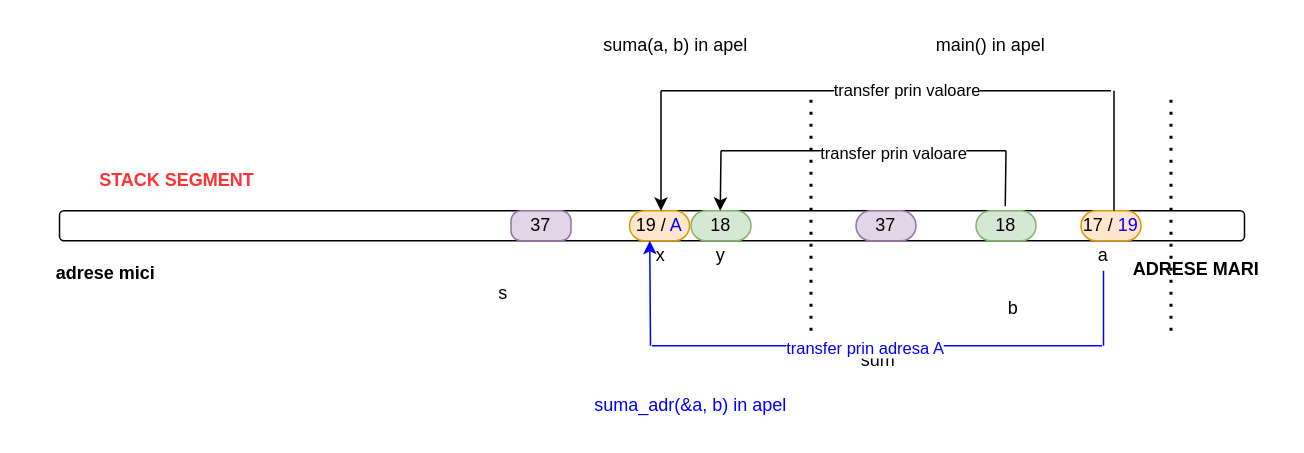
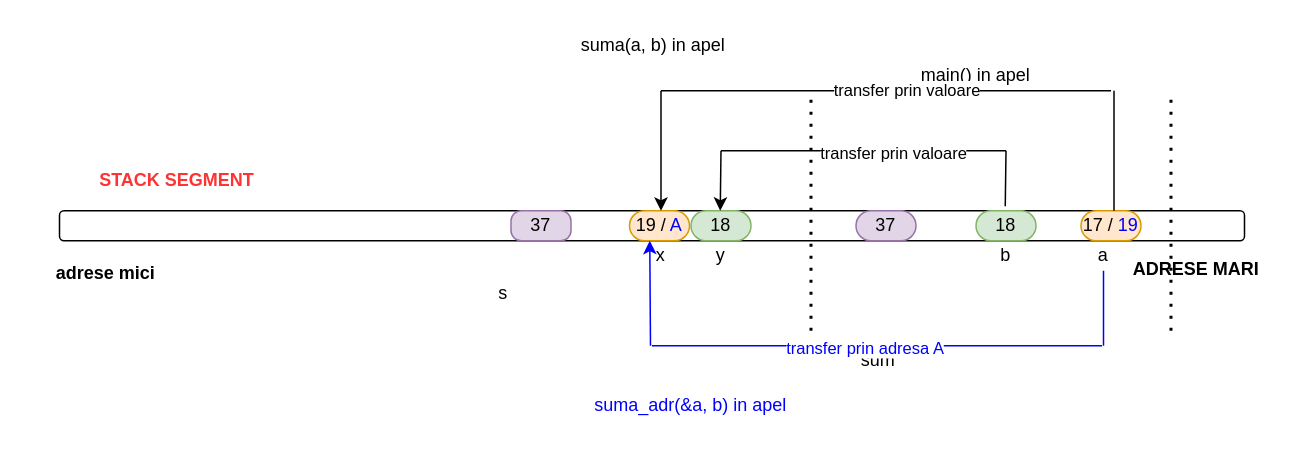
(676, 46) -> (653, 46)
(991, 46) -> (976, 76)
(1013, 308) -> (1006, 256)
